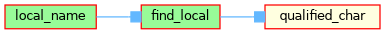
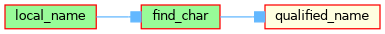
(181, 17) -> (181, 17)
(322, 17) -> (322, 17)
